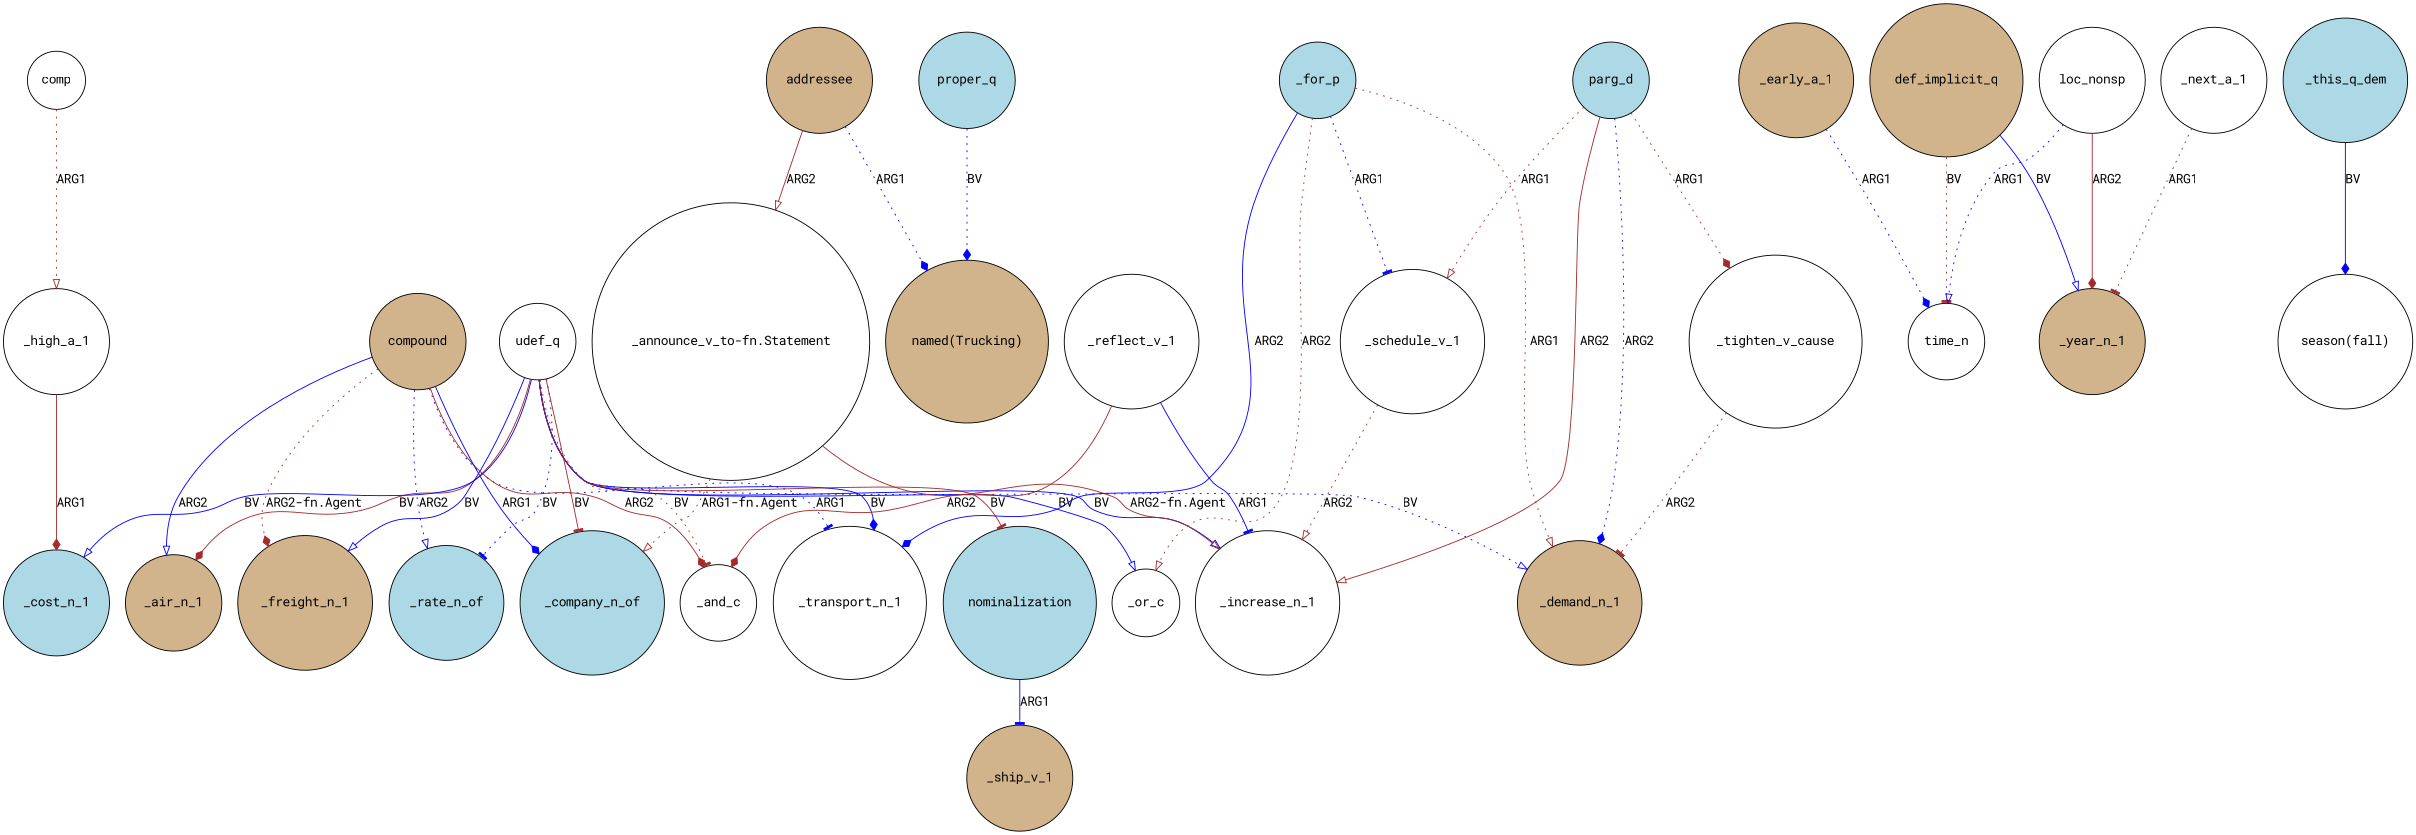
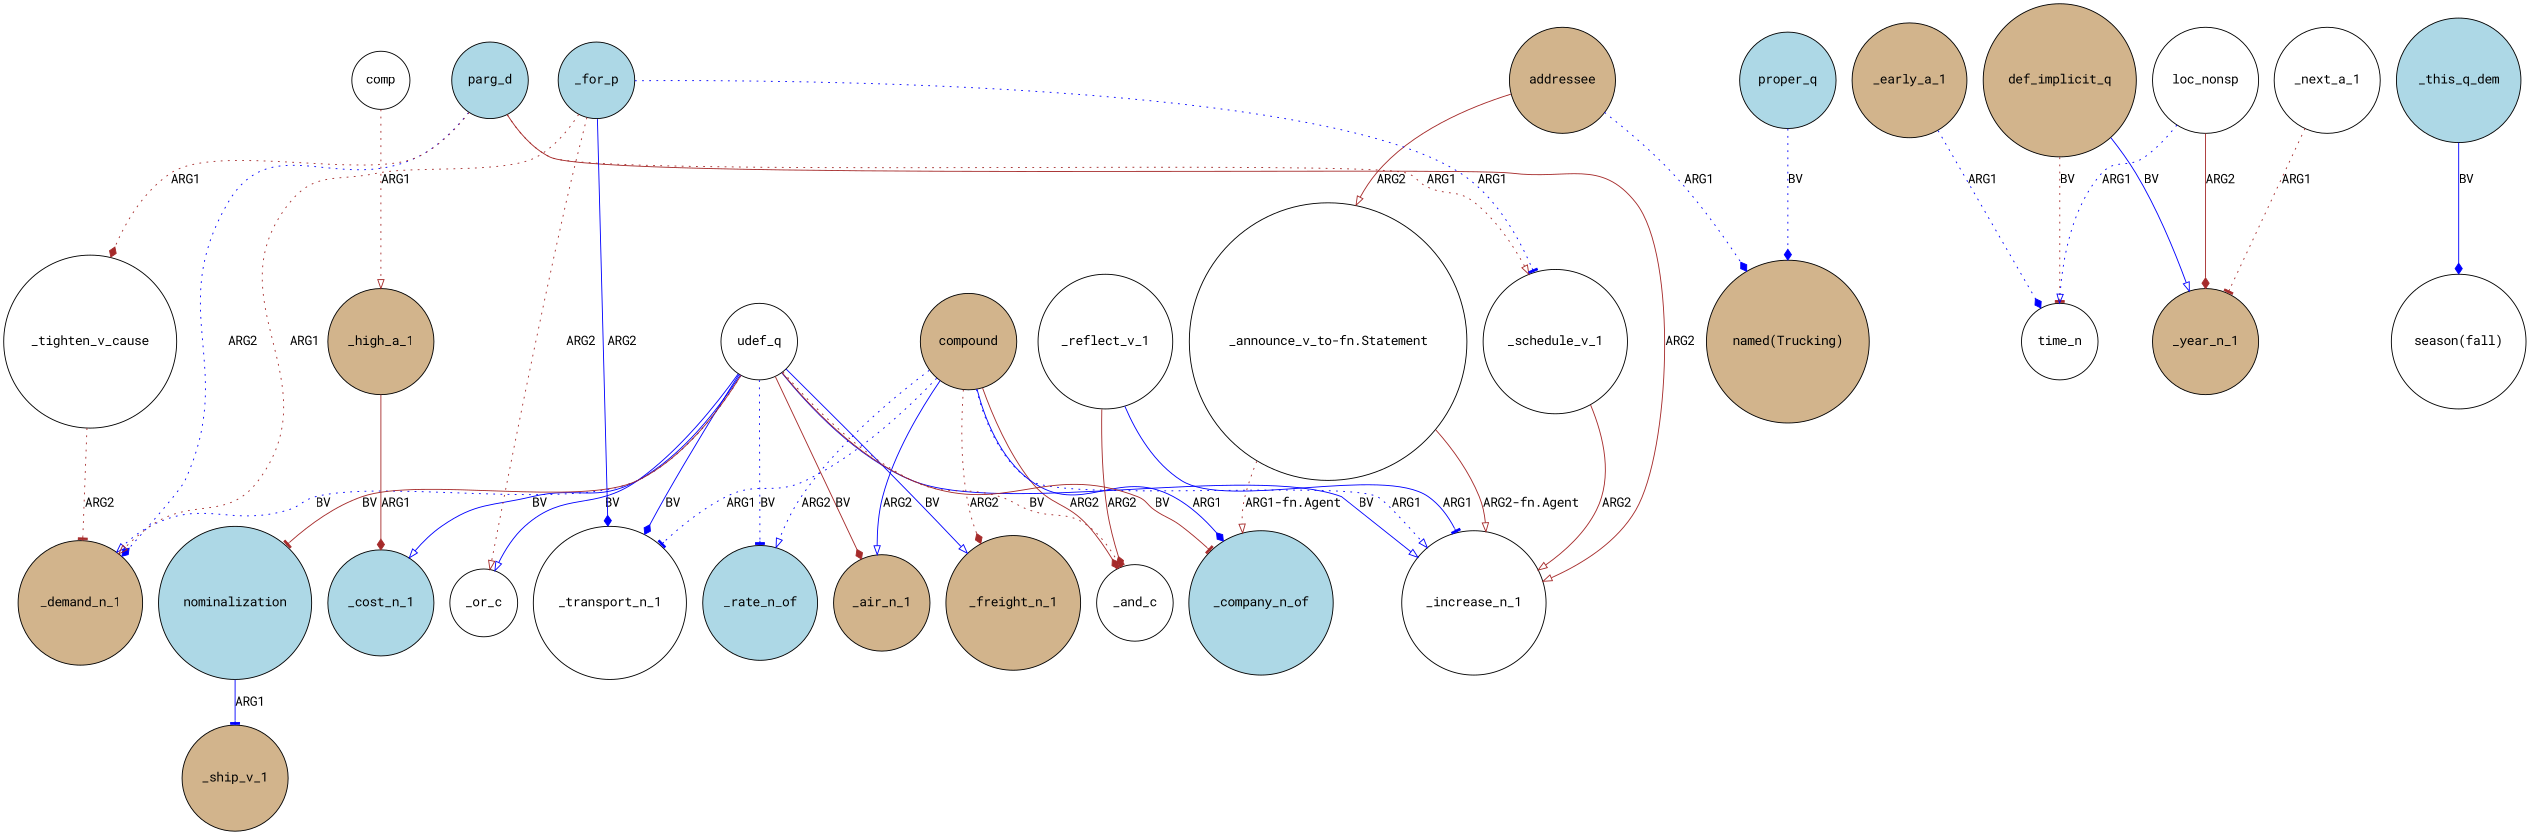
(56, 342) -> (381, 342)
(1342, 468) -> (1602, 495)
none -> (1181, 491)
(314, 503) -> (985, 503)
